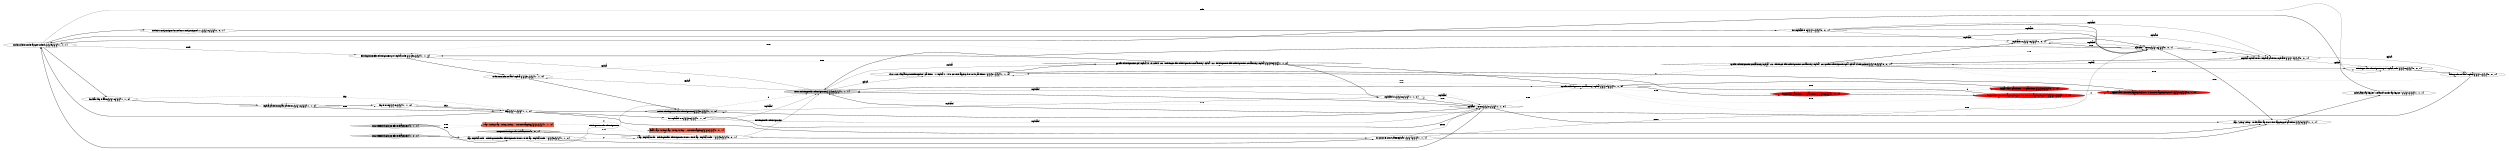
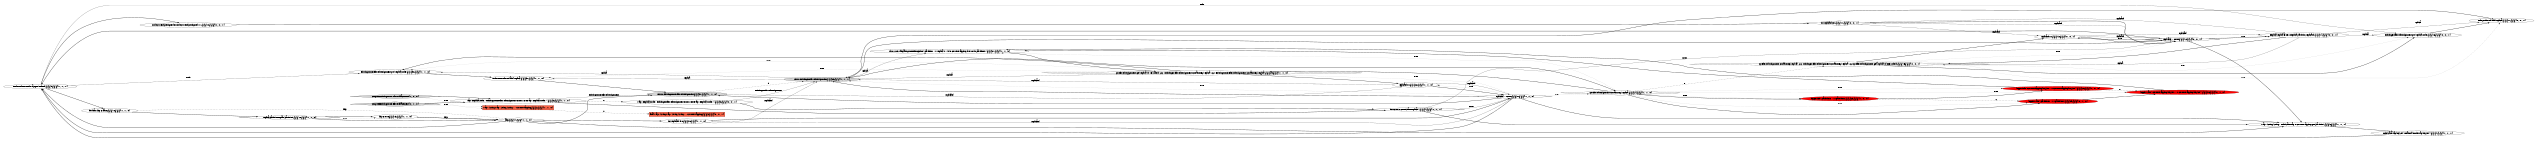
(518, 132) -> none
(1401, 138) -> (1416, 109)
